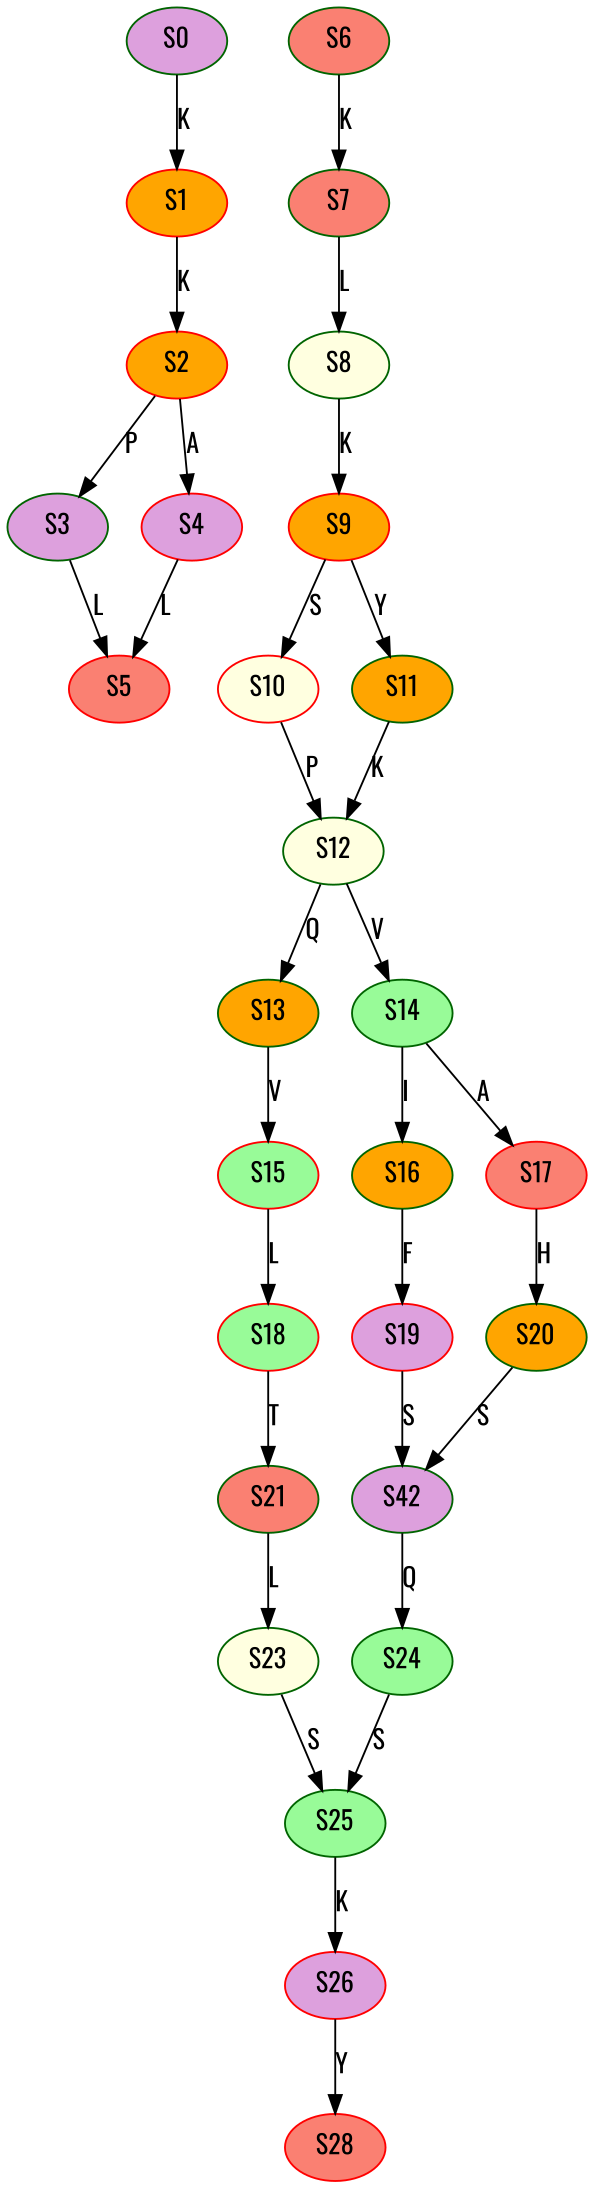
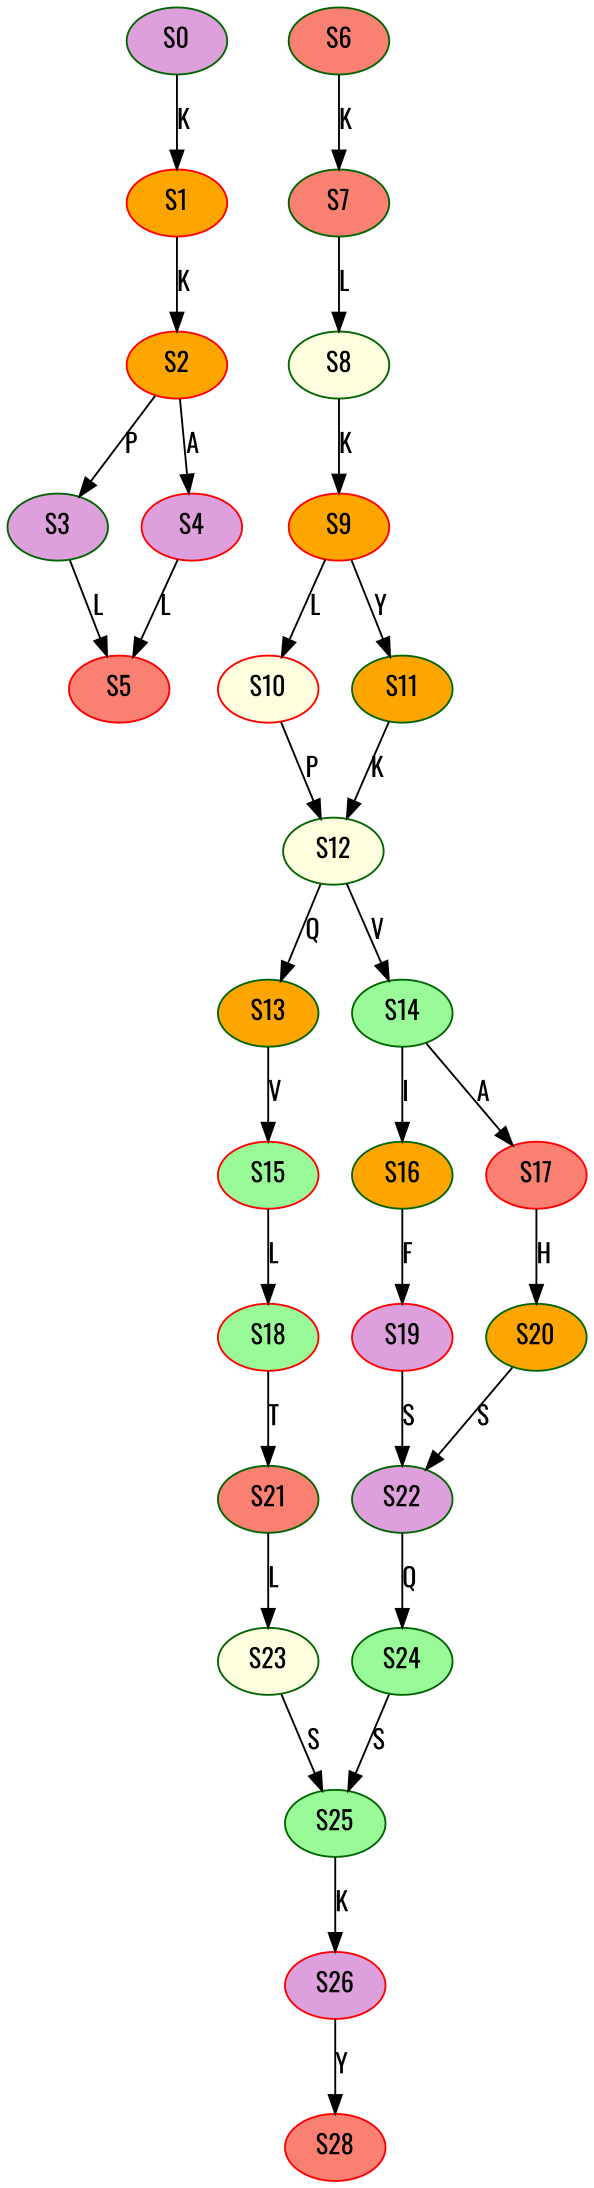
(316, 608) -> (316, 608)
(402, 1499) -> (402, 1499)
